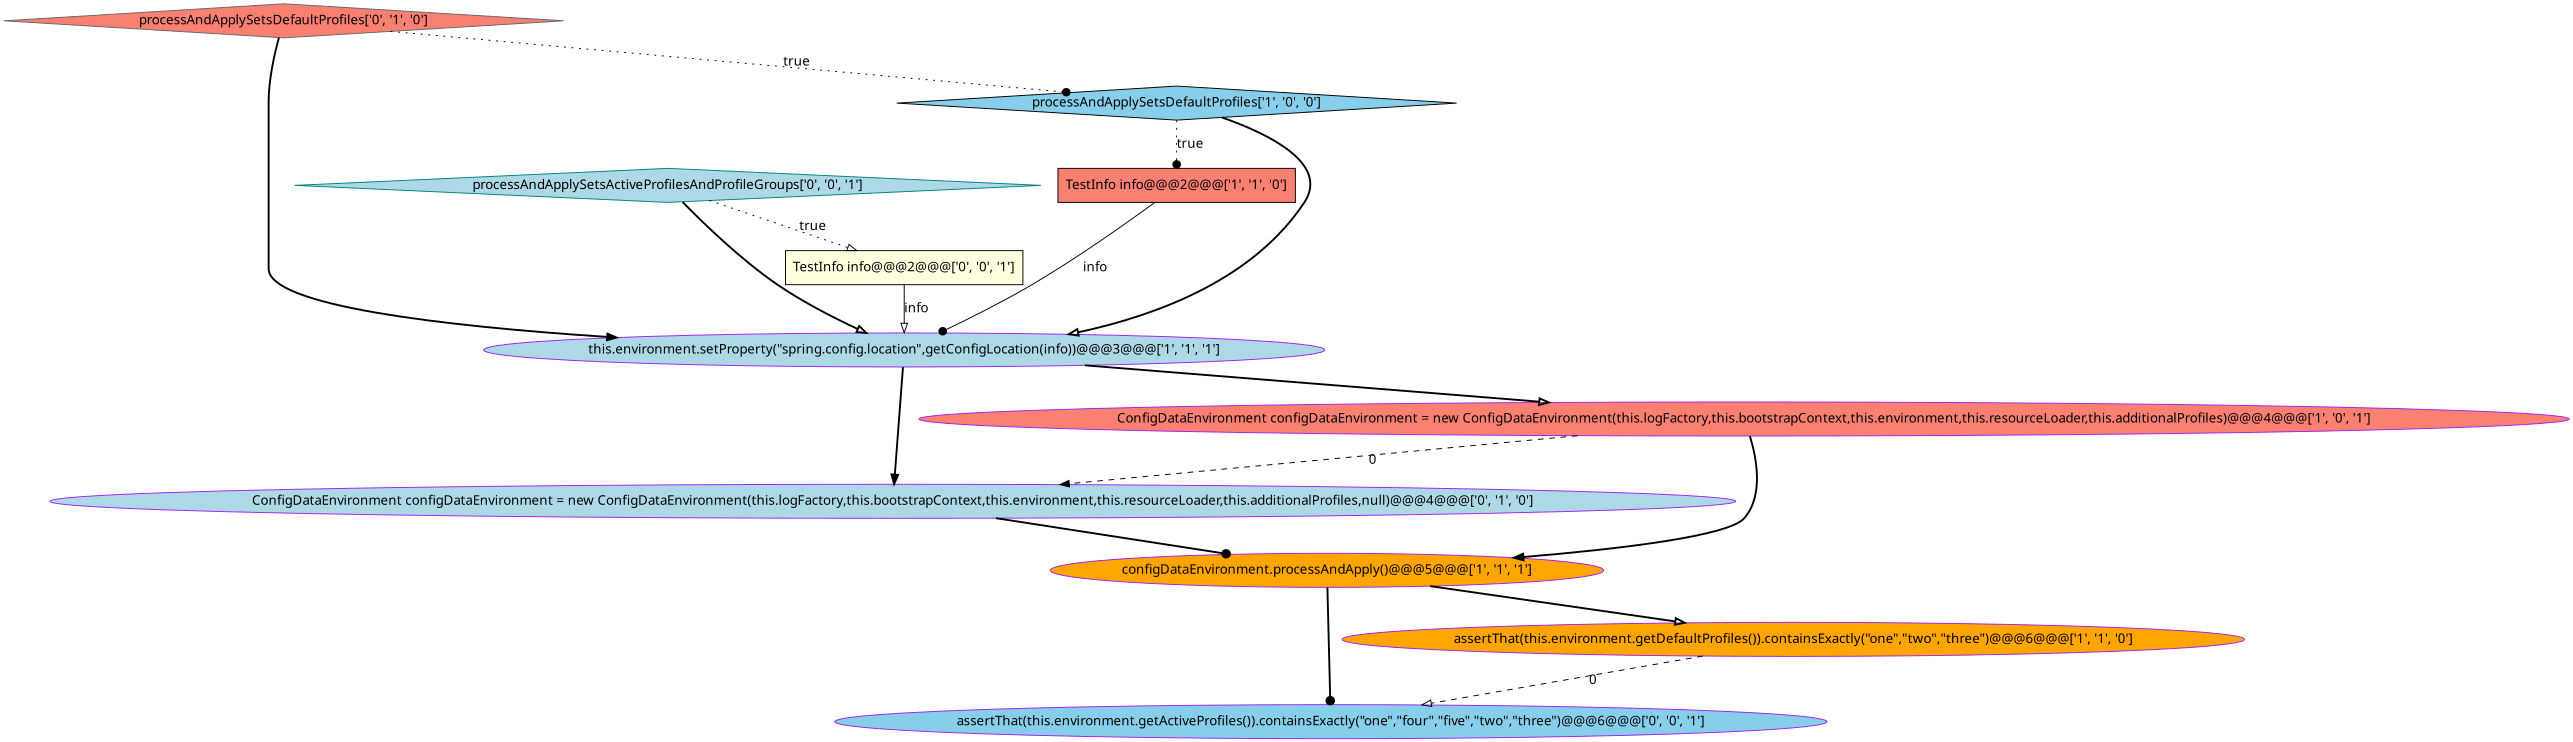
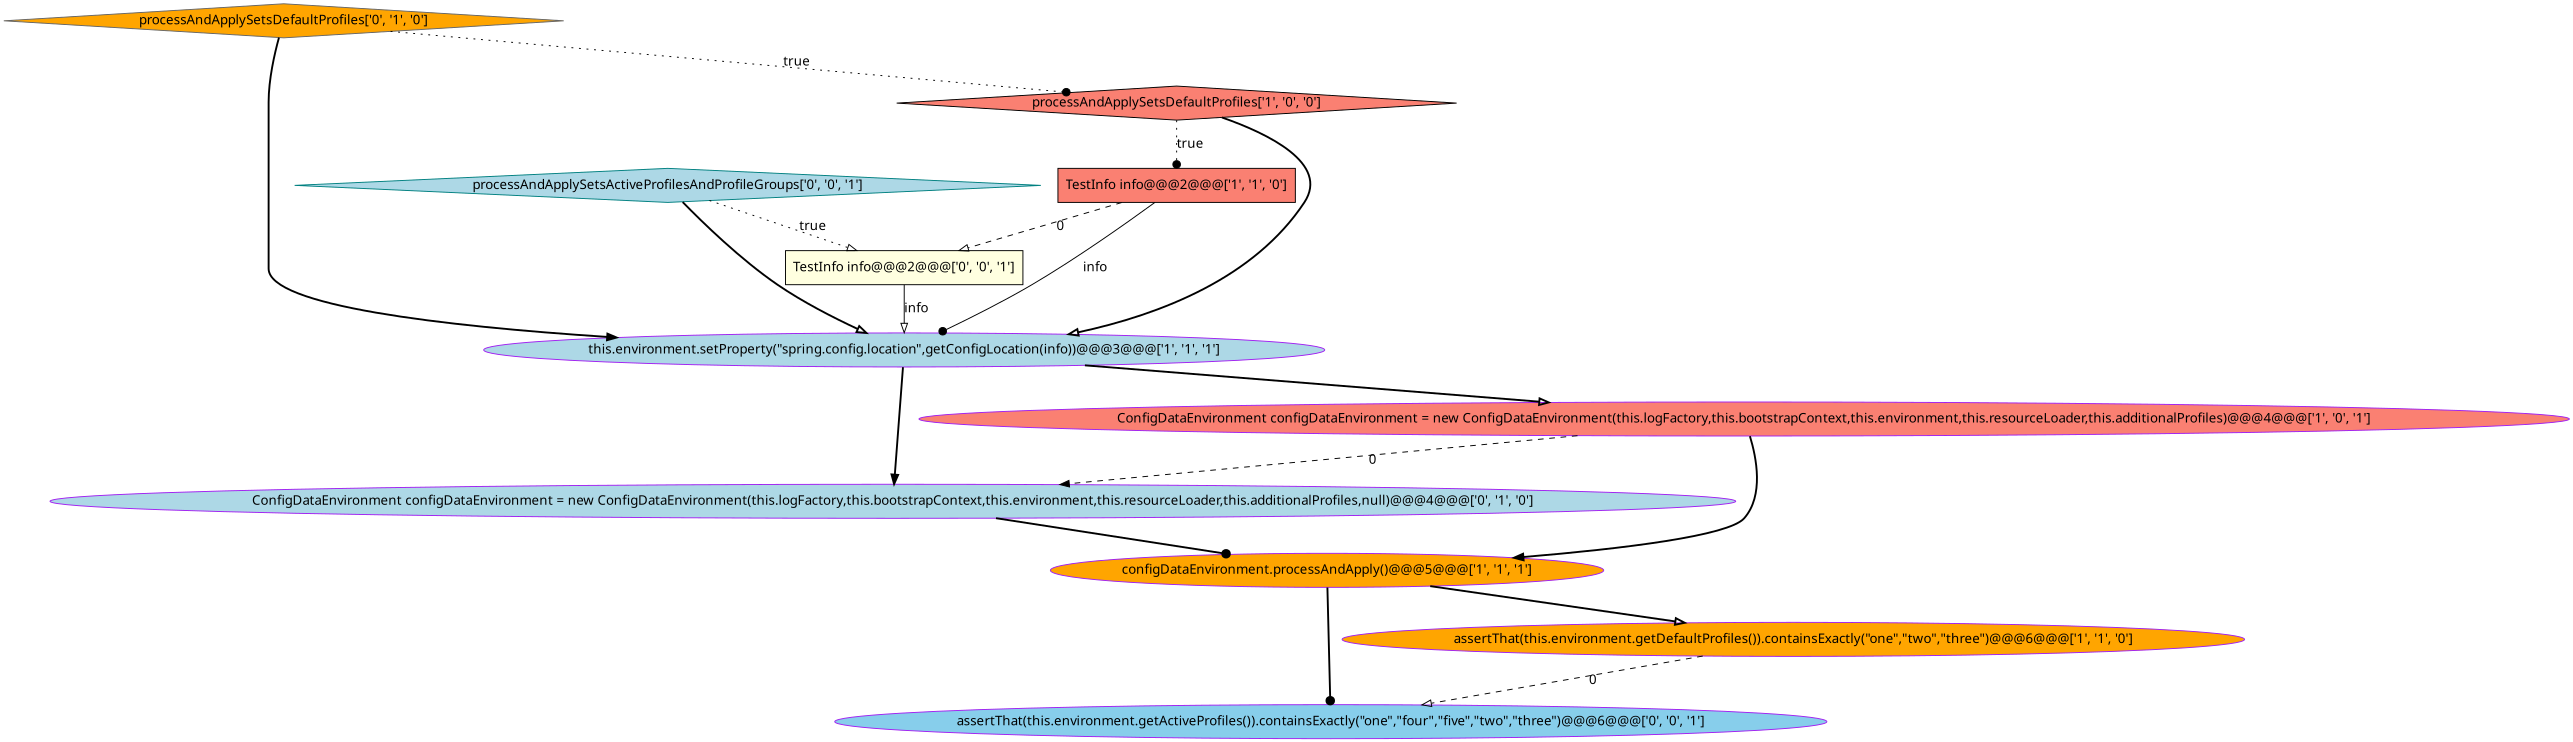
(284, 21) -> (284, 21)
(1177, 103) -> (1177, 103)
none -> (1045, 225)
